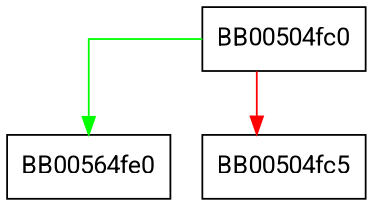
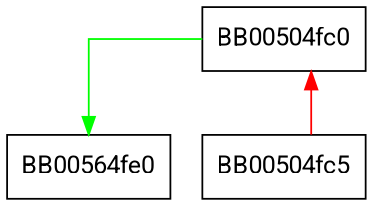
(257, 94) -> (311, 112)
